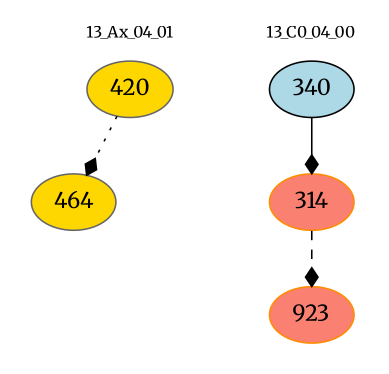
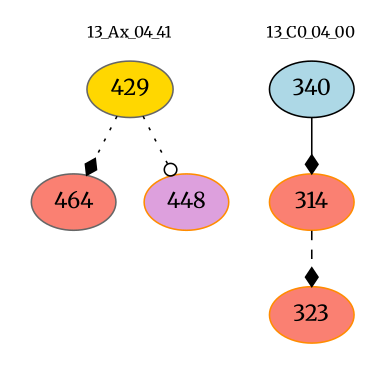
(130, 34) -> (130, 34)
(130, 89) -> (130, 89)
(74, 202) -> (74, 202)
none -> (186, 202)
(312, 315) -> (312, 315)
